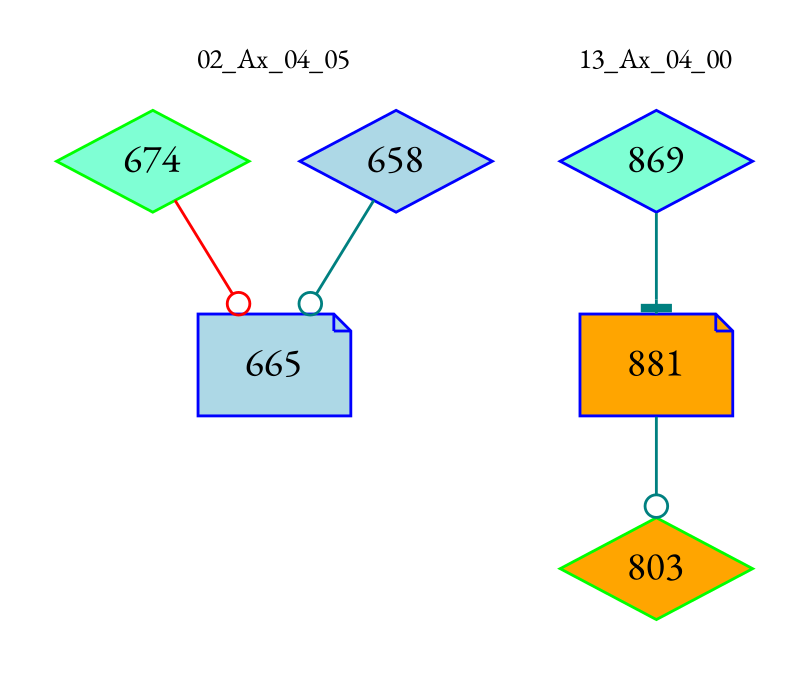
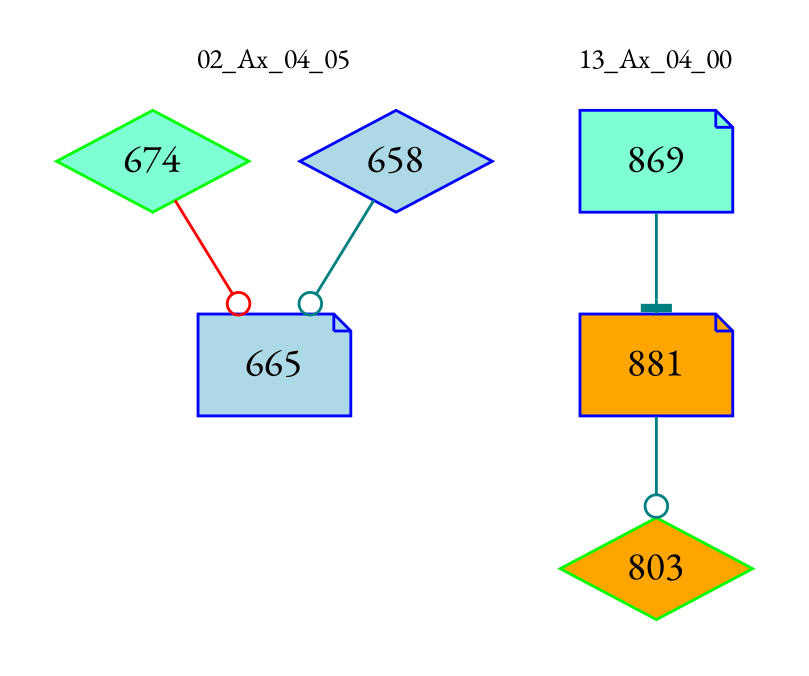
(656, 161) -> (656, 161)
